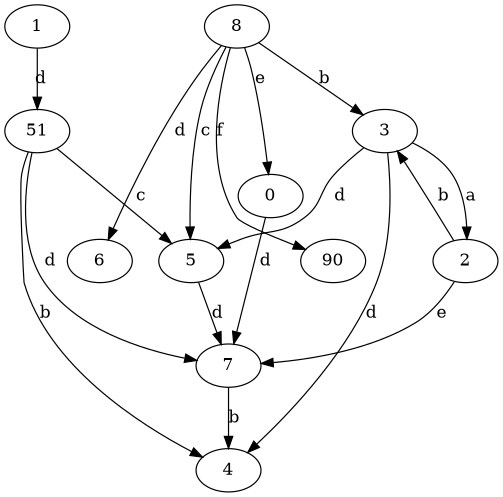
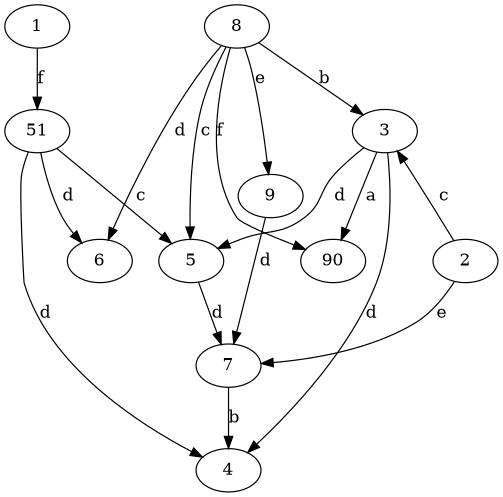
(41, 79) -> (41, 79)
(453, 176) -> (361, 190)
(271, 196) -> (271, 196)
(444, 196) -> (444, 196)
(54, 294) -> (53, 195)
(46, 313) -> (46, 313)
